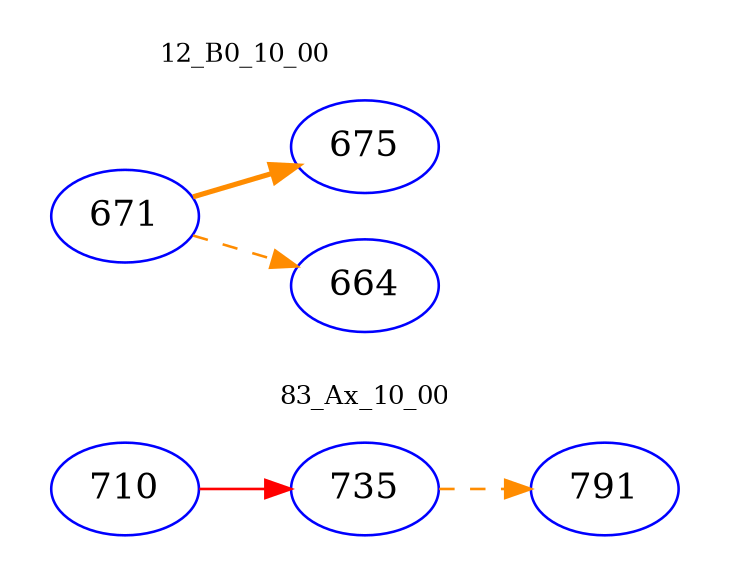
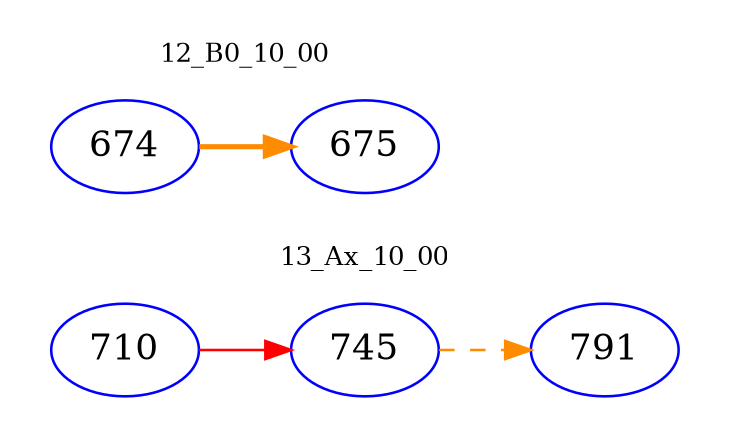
(125, 216) -> (125, 147)
(365, 286) -> none
(365, 398) -> (365, 259)
(365, 489) -> (365, 350)
